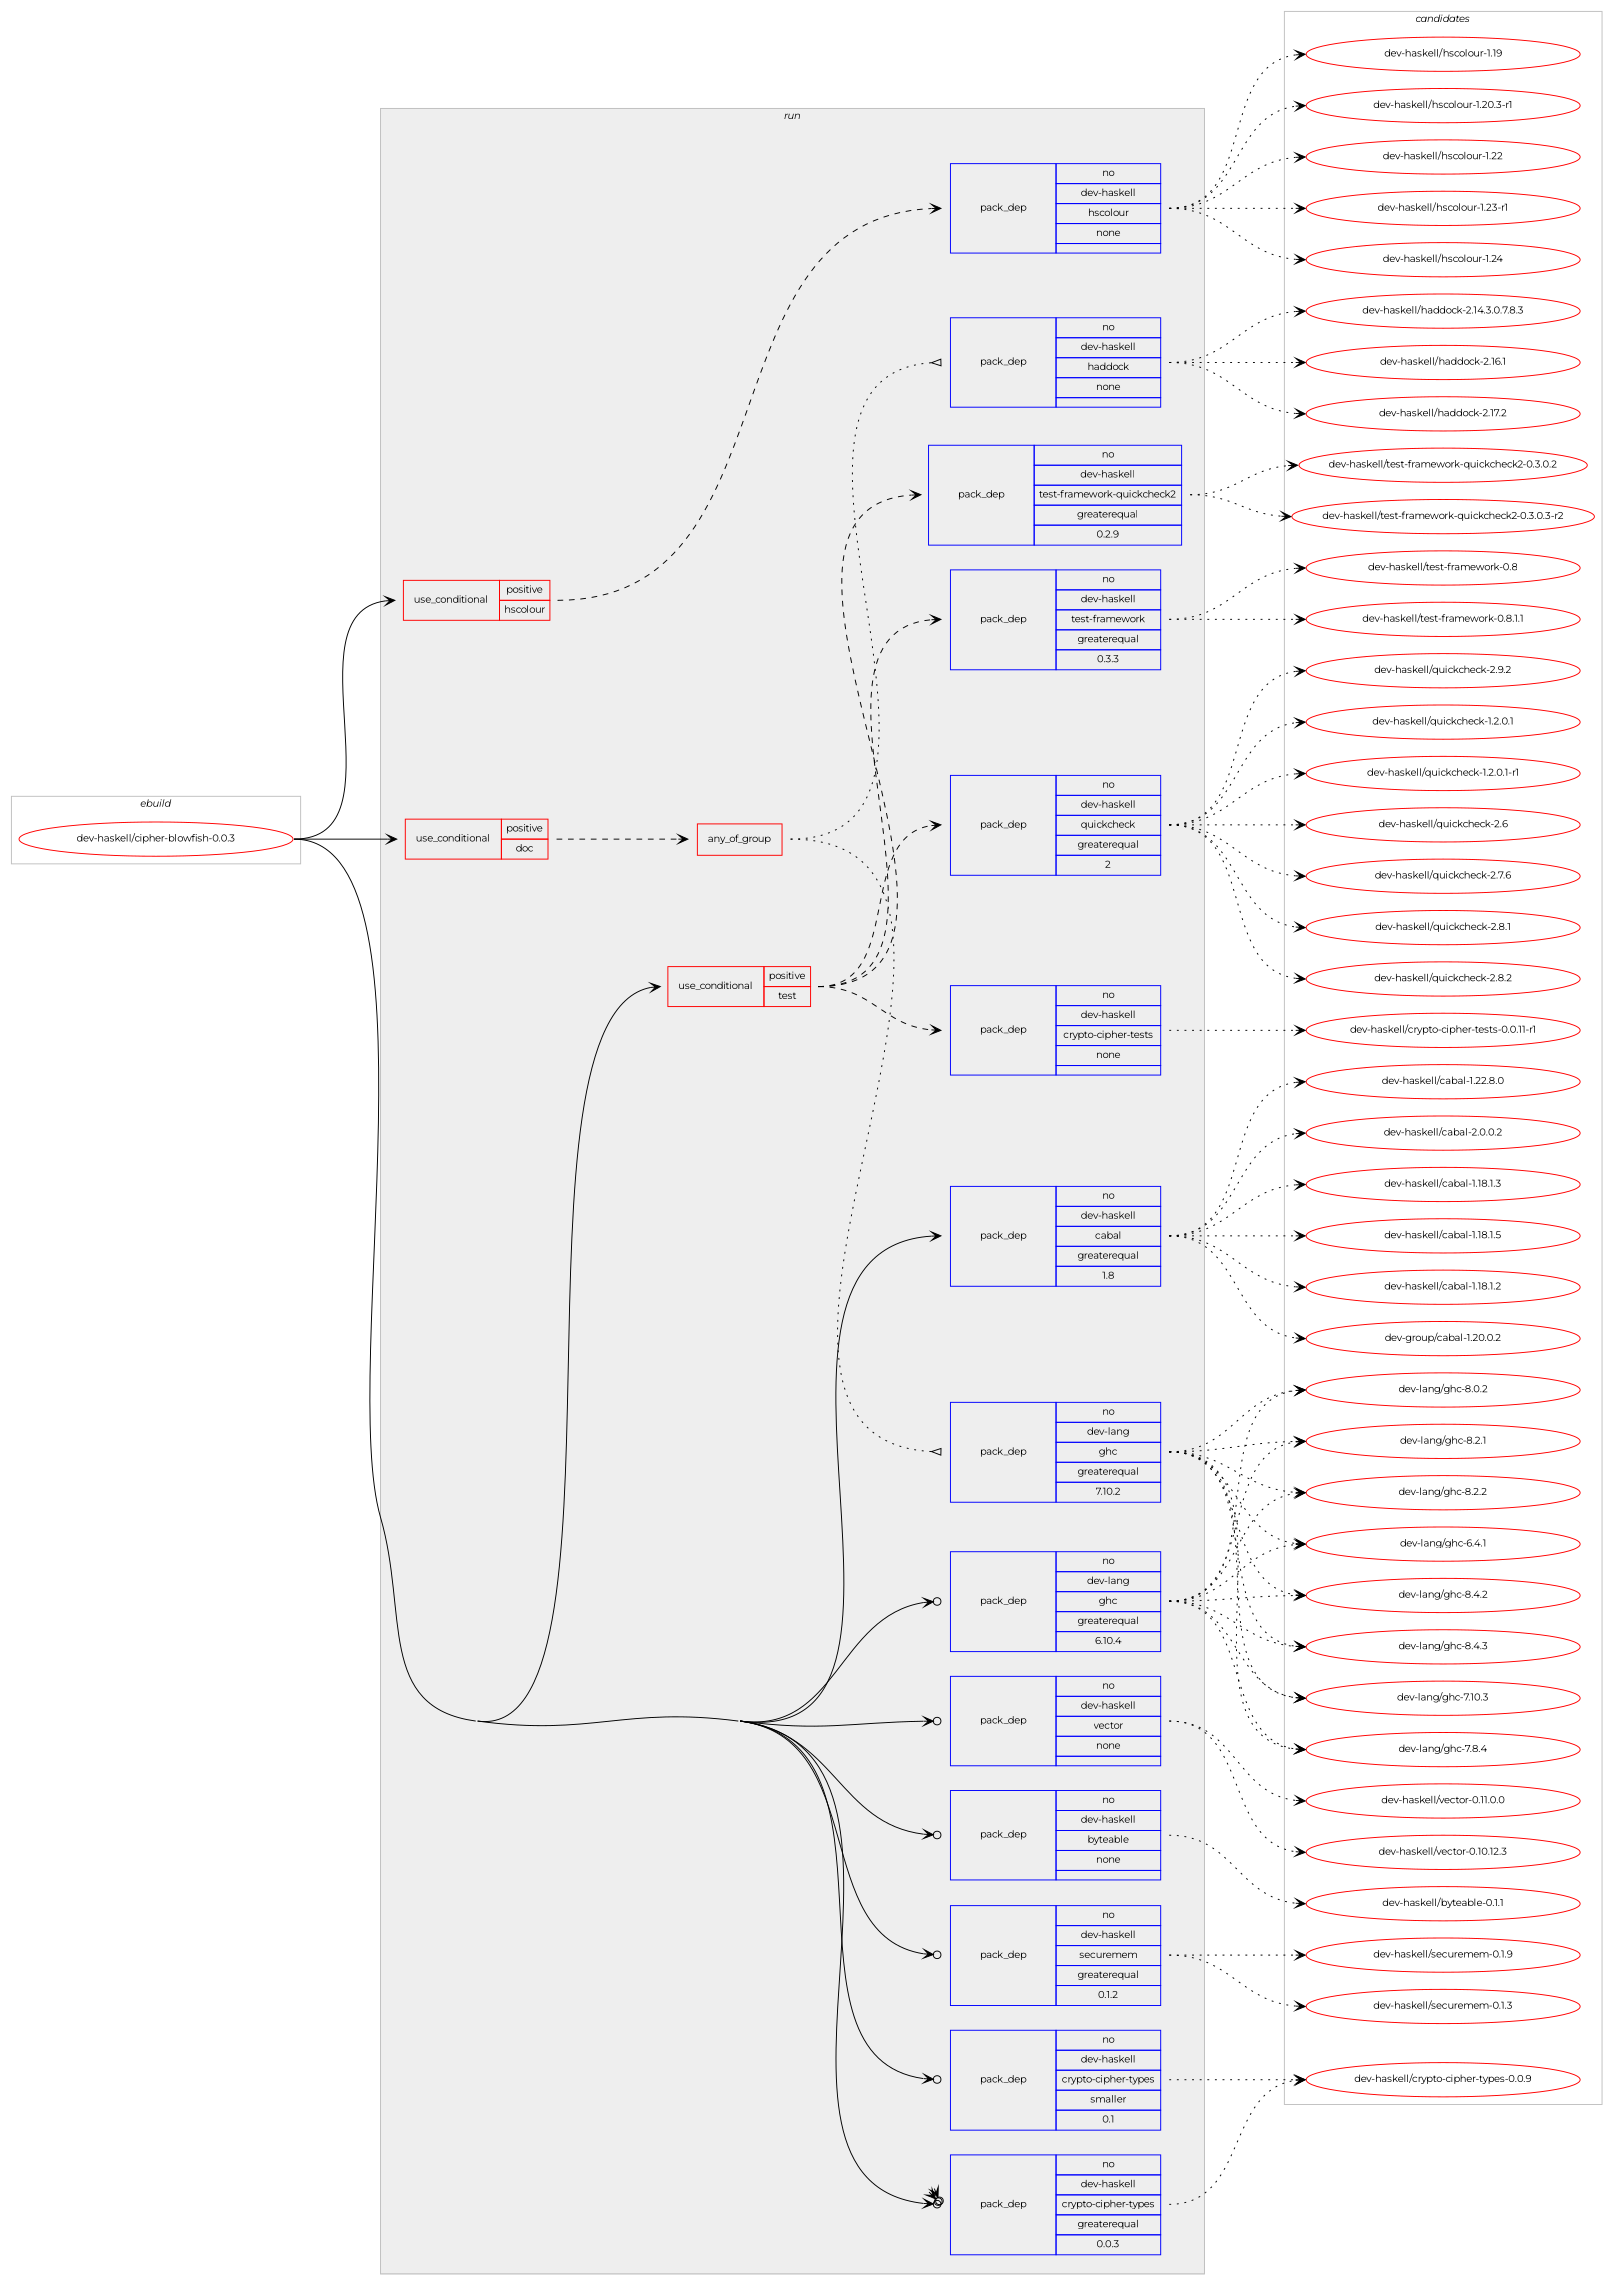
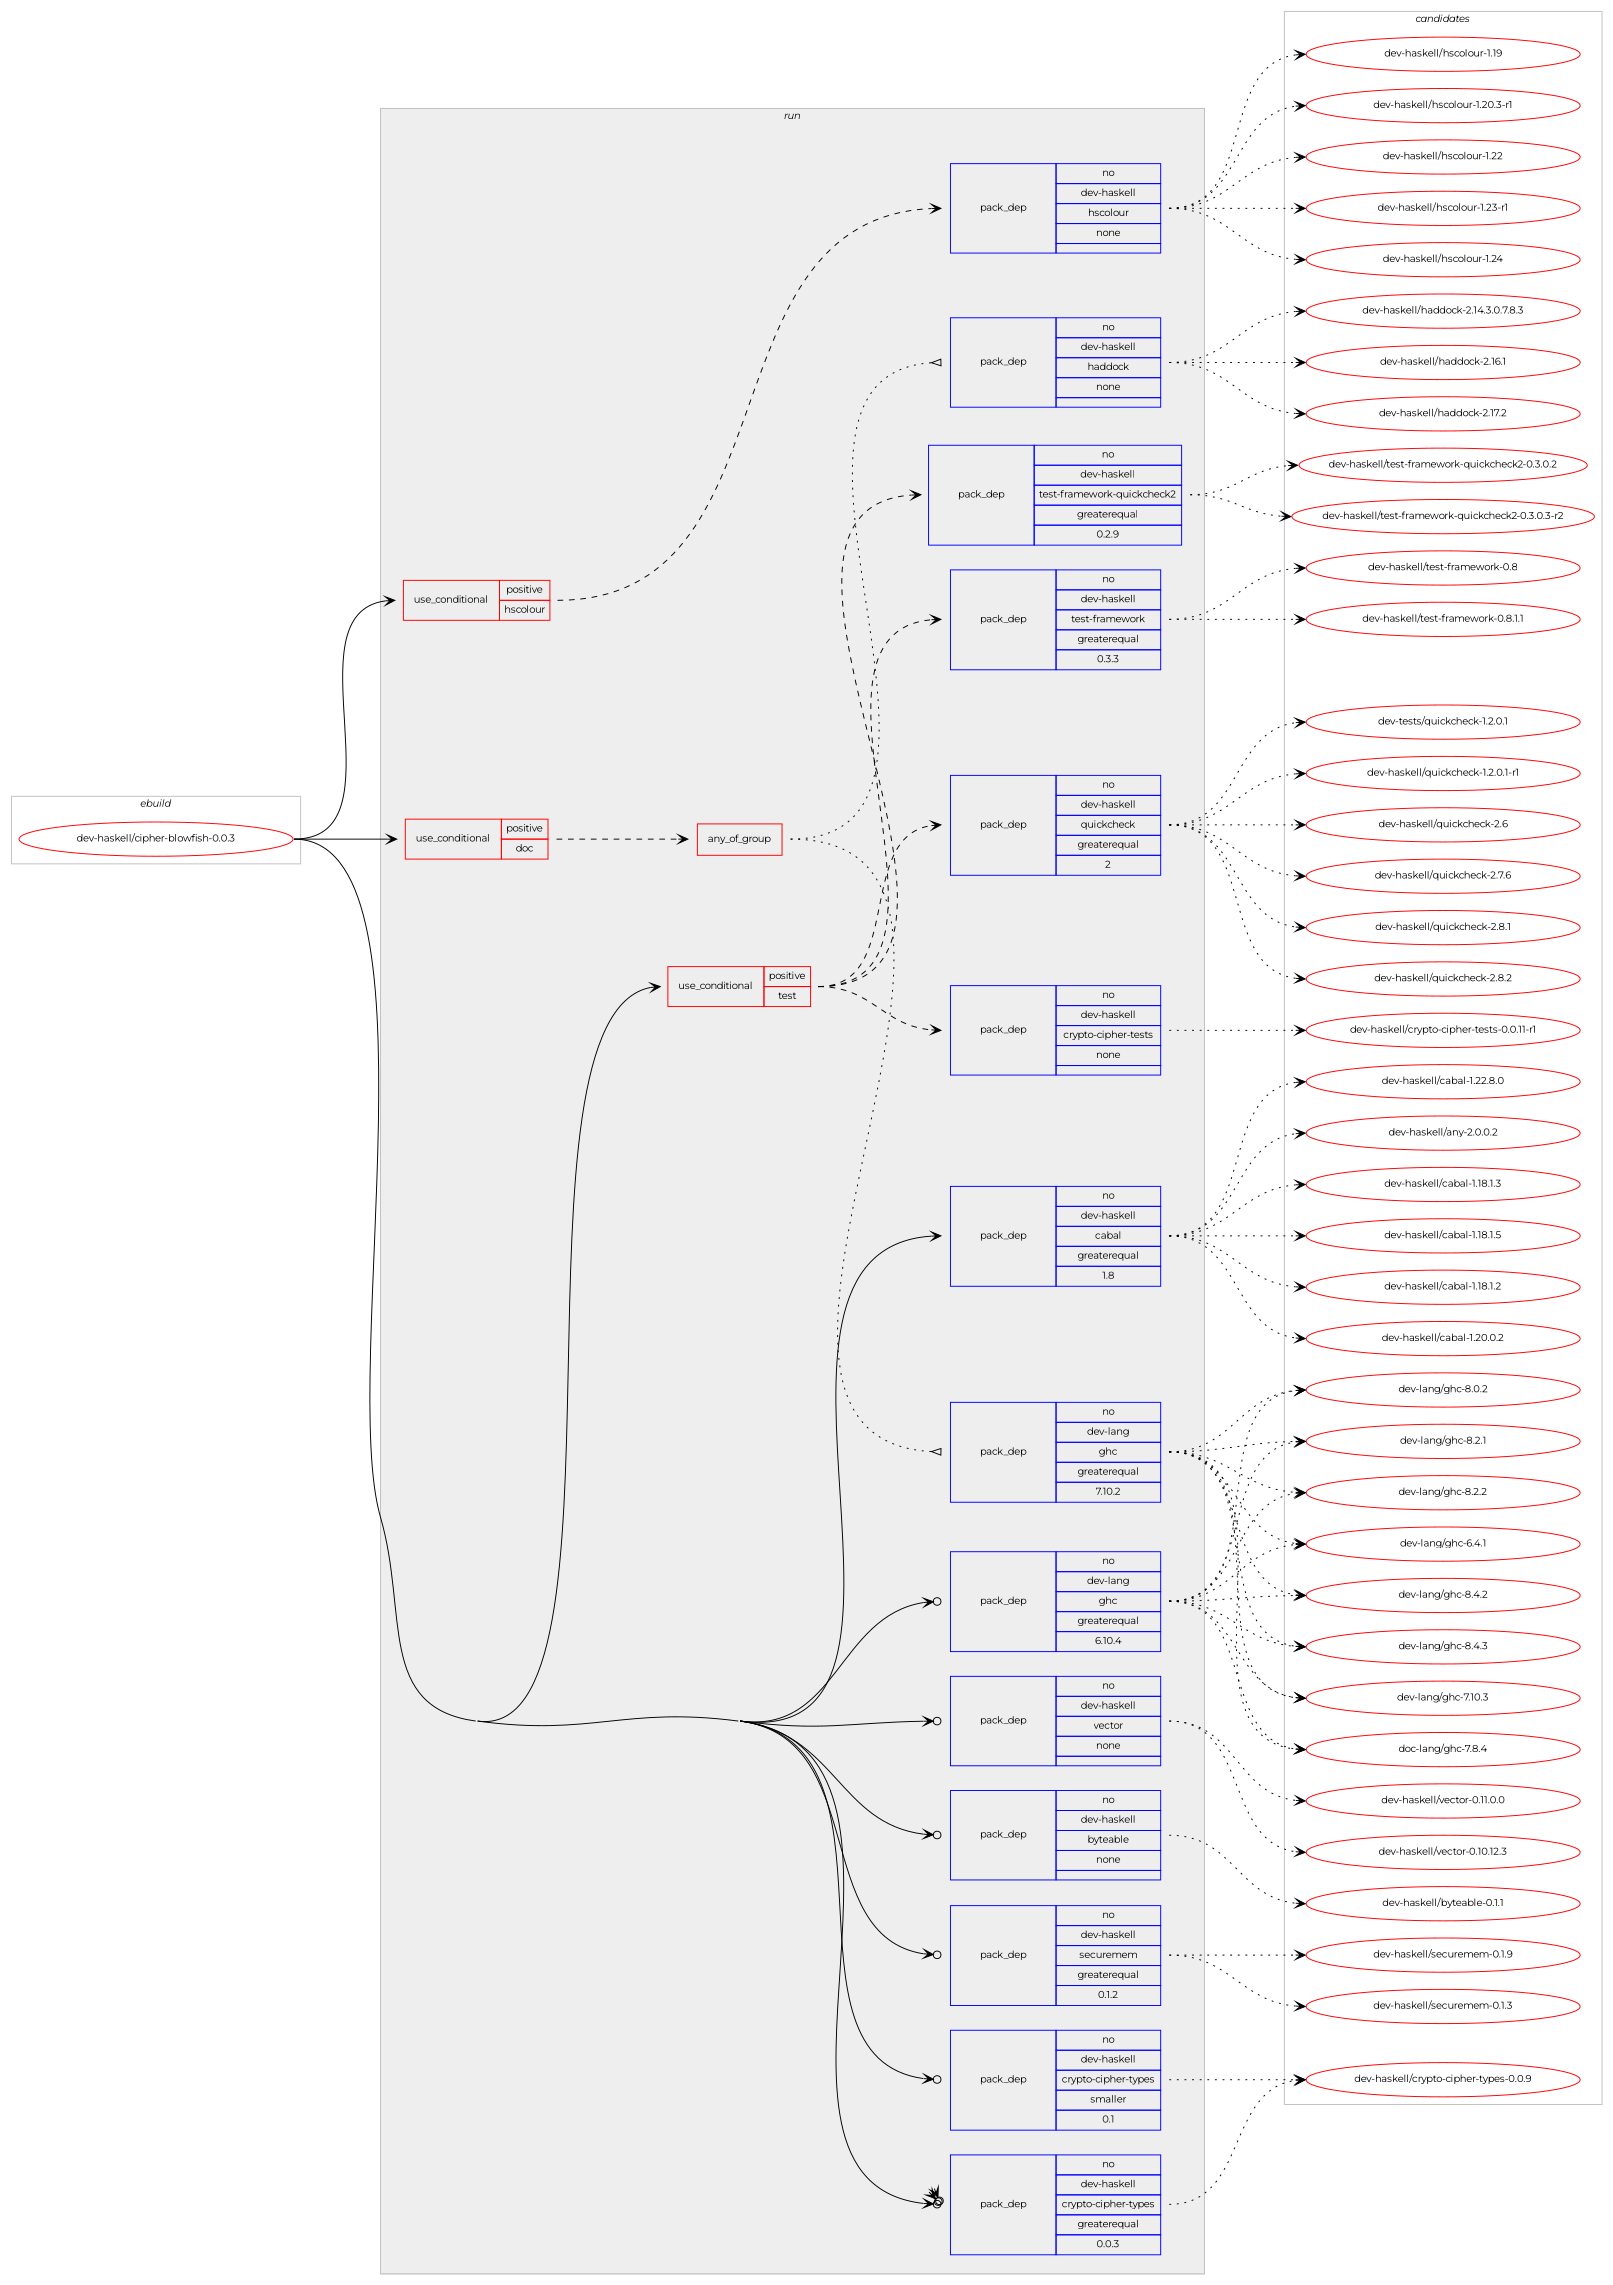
(1443, 671) -> none
(1443, 722) -> (1443, 722)
(1443, 1133) -> (1443, 1133)
(1443, 1339) -> (1443, 1339)
(1443, 1750) -> (1443, 1750)
